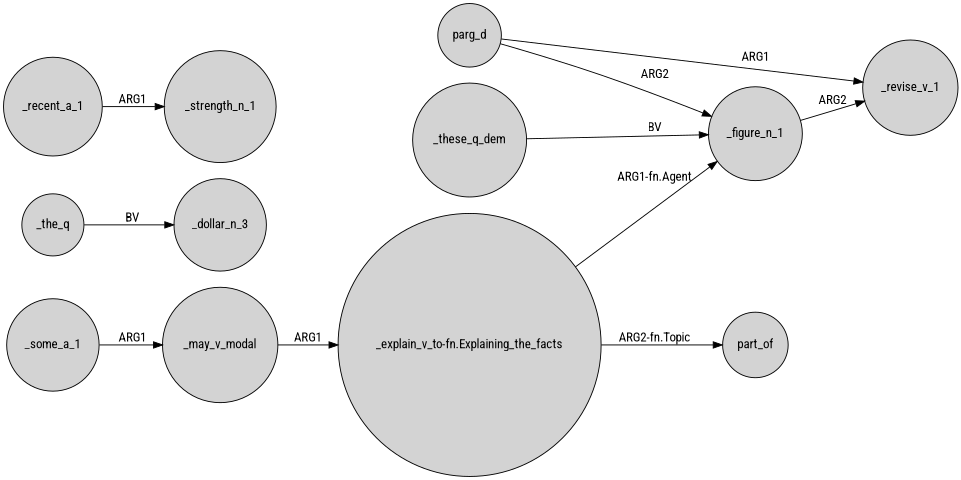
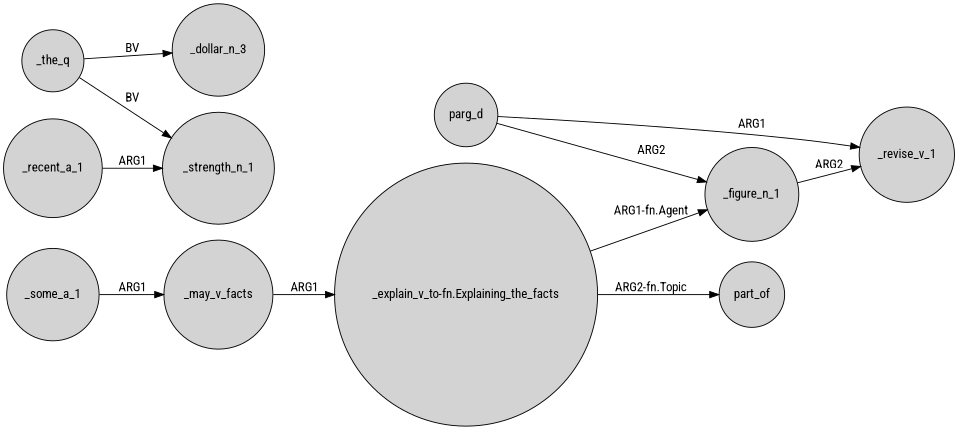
none -> (121, 105)
(470, 140) -> none
(220, 345) -> (218, 295)
